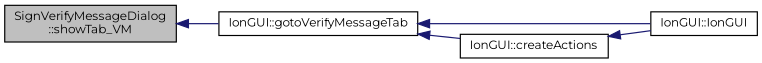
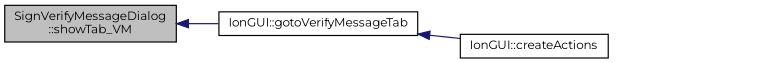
(704, 24) -> none
